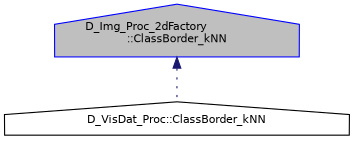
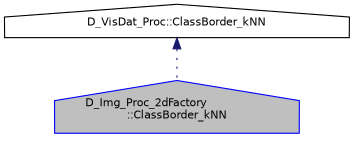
(177, 85) -> (177, 65)
